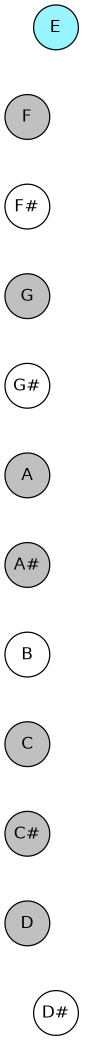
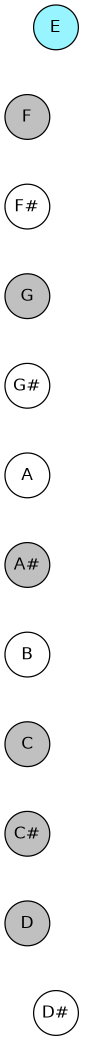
(27, 475) -> (27, 475)
